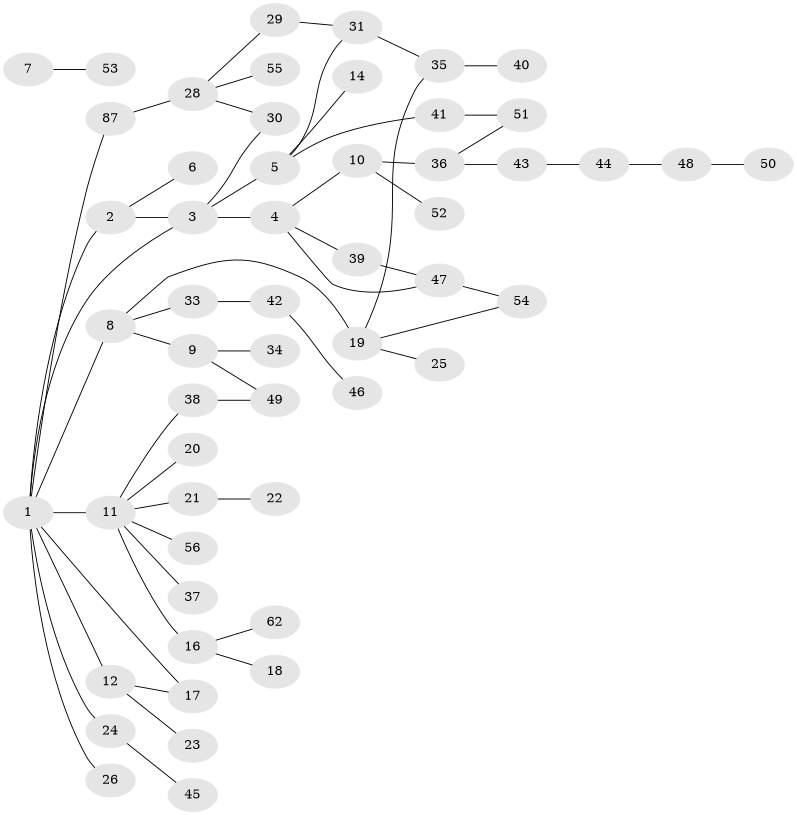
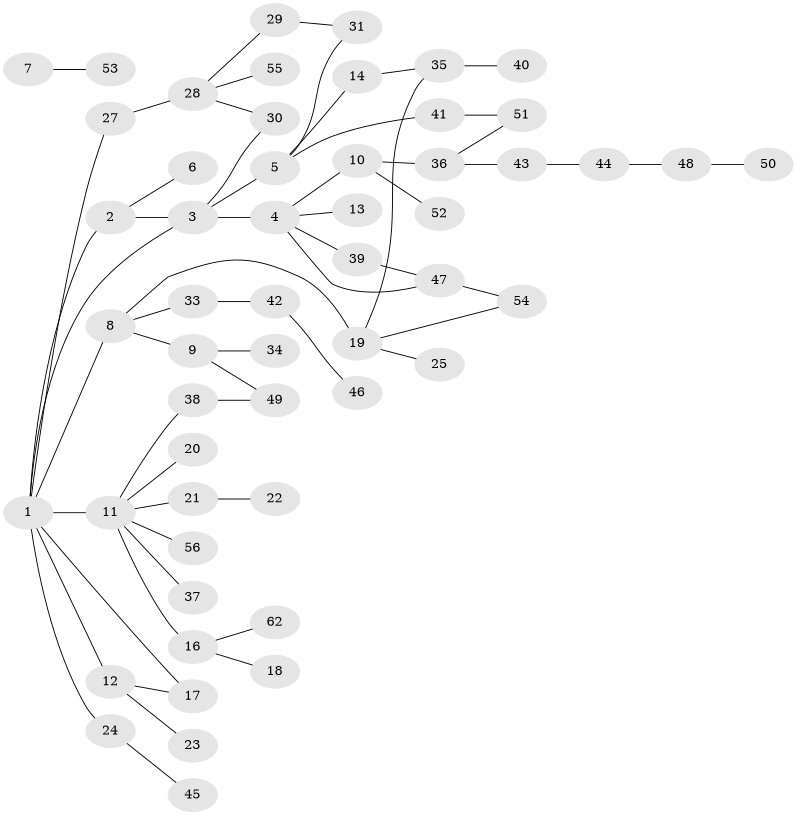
(398, 47) -> (399, 71)
(111, 119) -> (111, 119)
none -> (357, 210)
(111, 780) -> none
